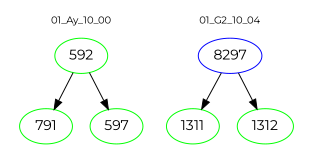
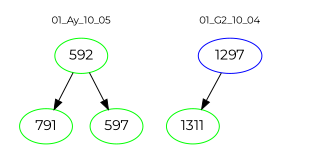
(81, 21) -> (81, 21)
(230, 56) -> (230, 56)
(265, 126) -> none
